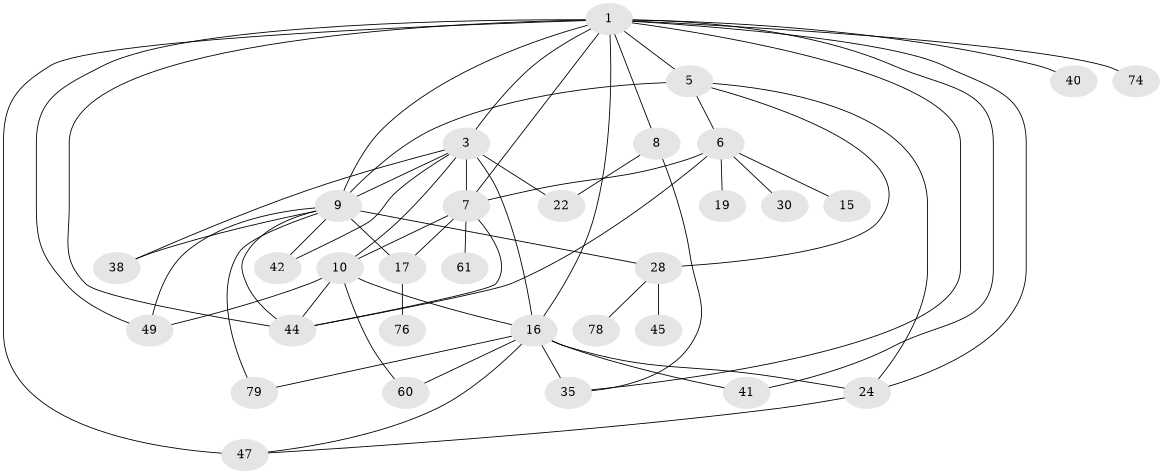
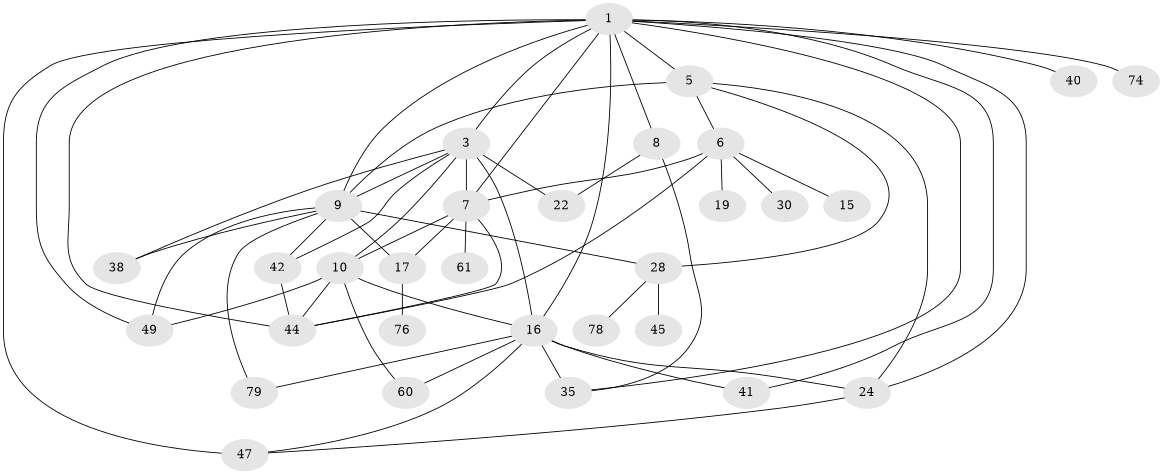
(248, 251) -> (285, 299)
